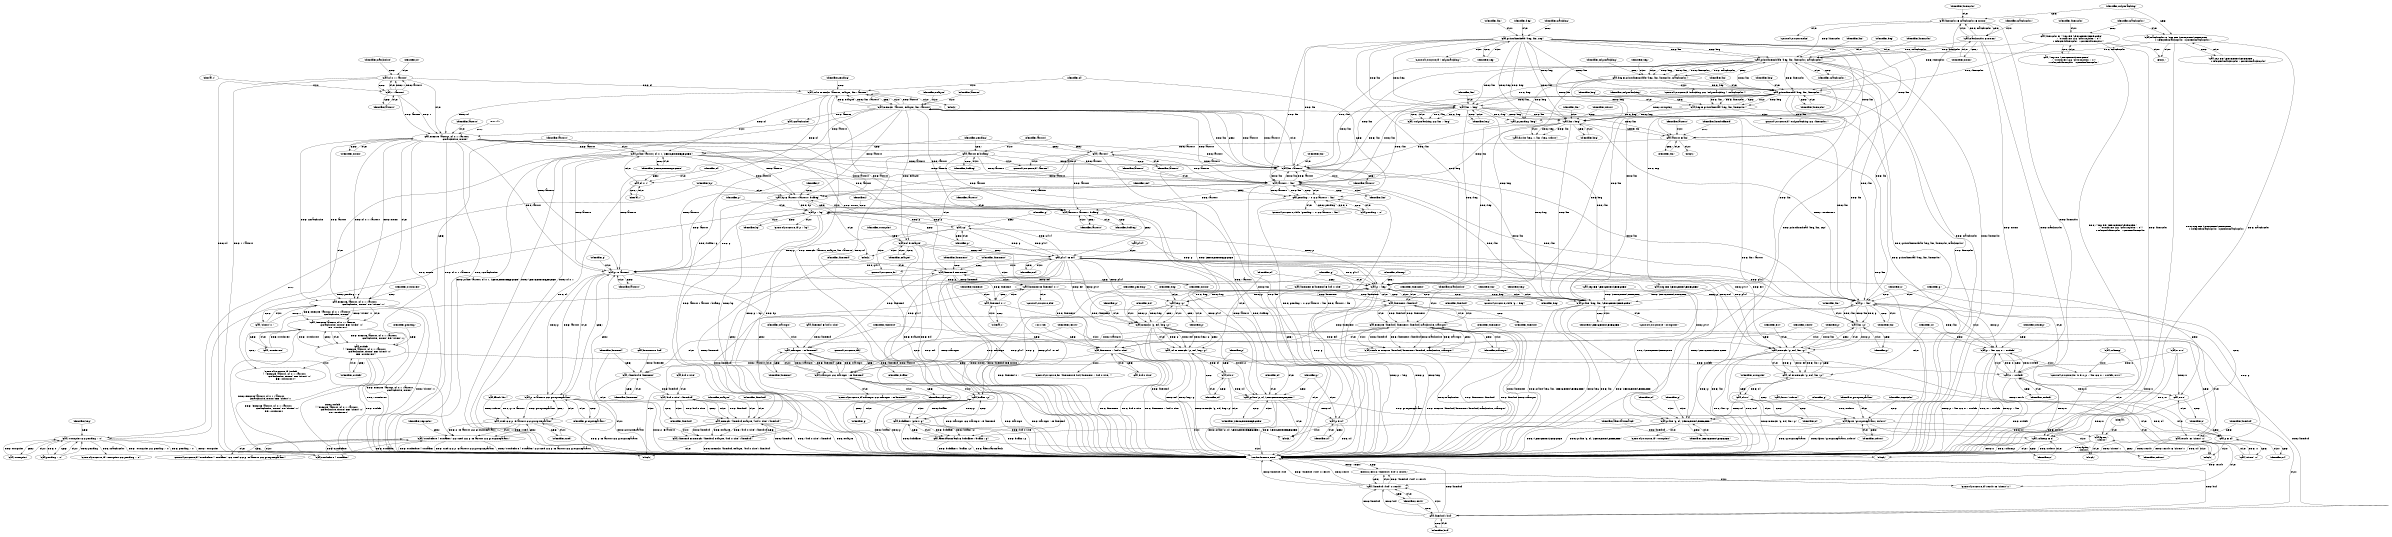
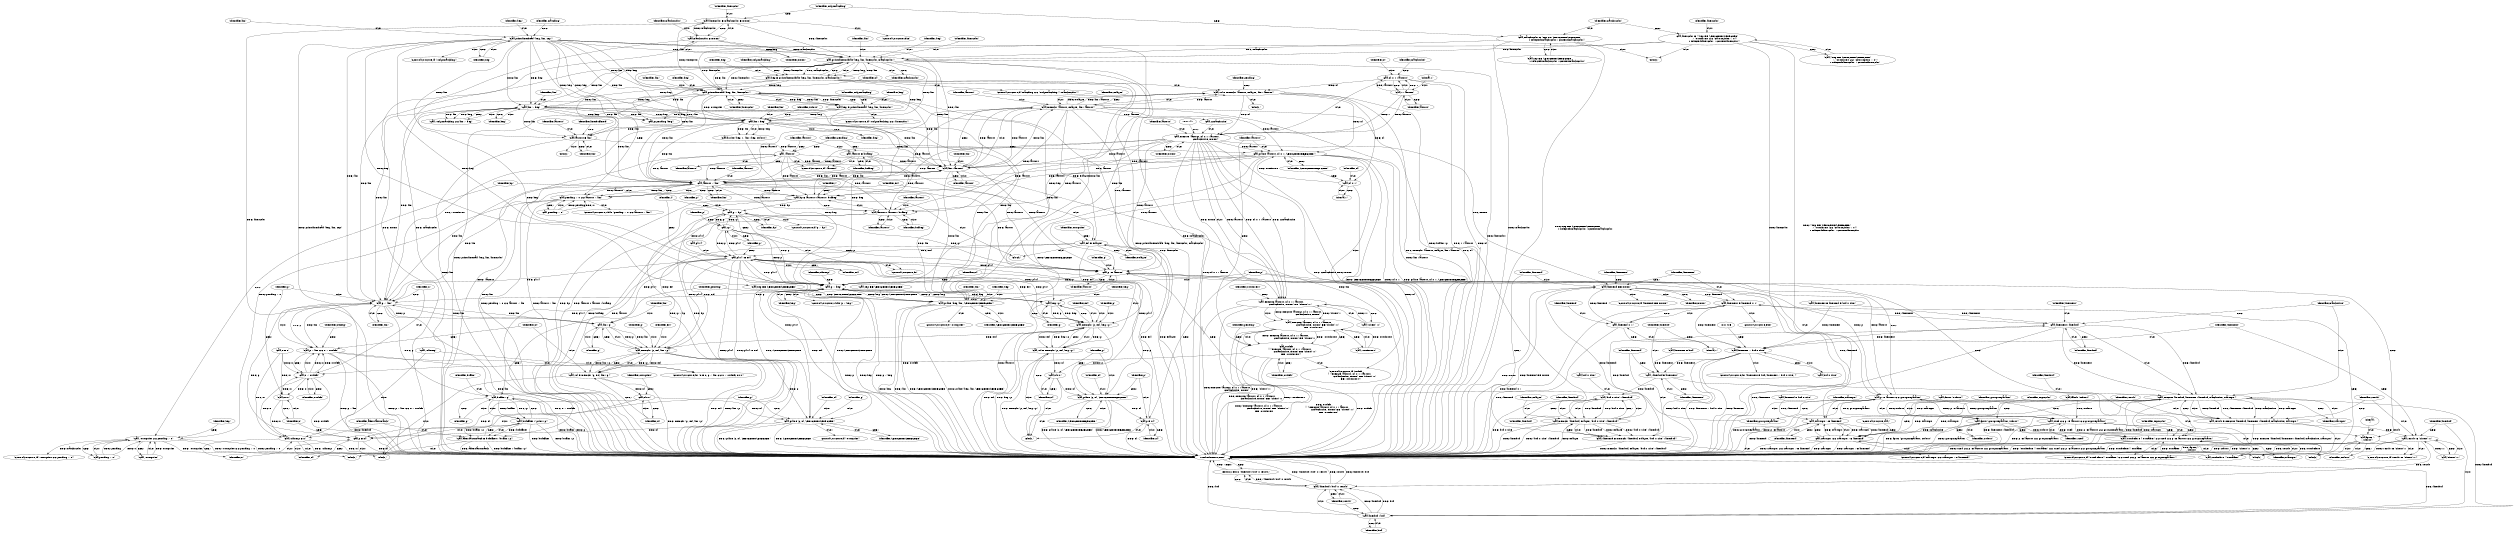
(1634, 129) -> (634, 129)
(629, 169) -> (1268, 169)
(1479, 234) -> none
none -> (1643, 303)
(852, 359) -> (1528, 455)
(757, 363) -> (1686, 363)
(498, 397) -> (2077, 397)
(1684, 479) -> (2397, 444)
